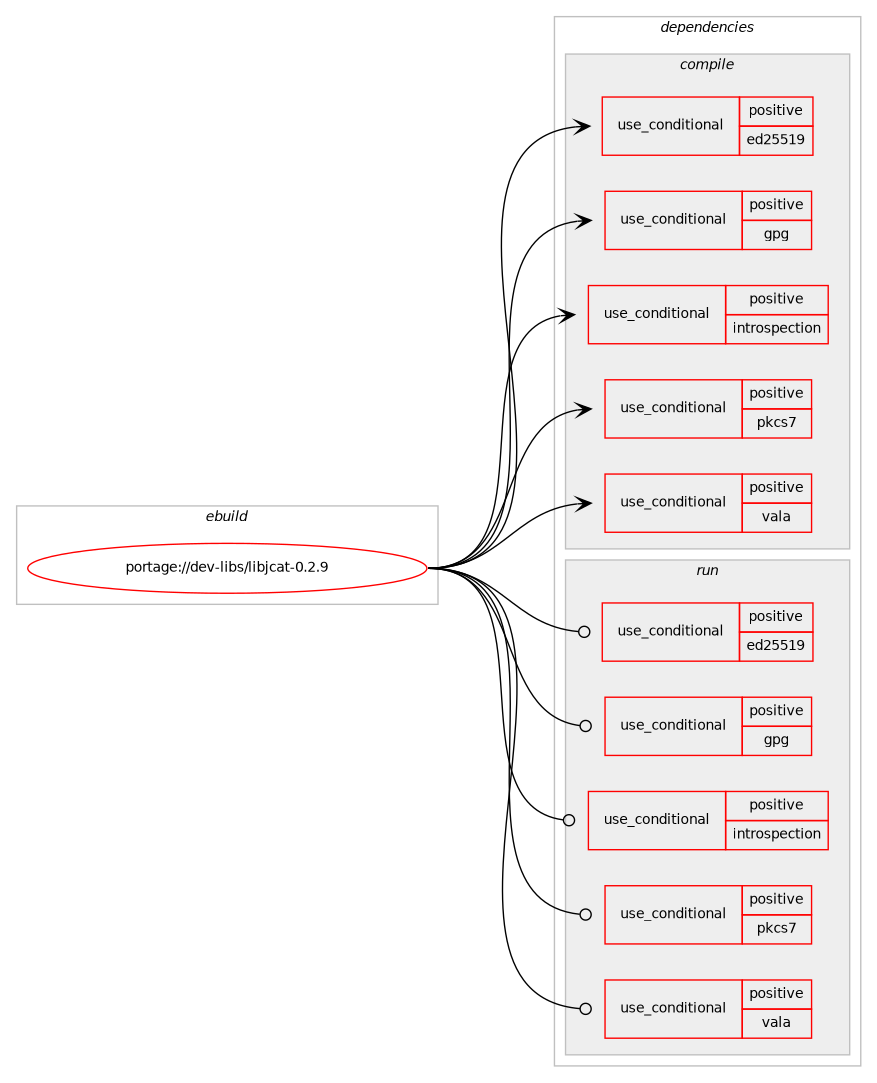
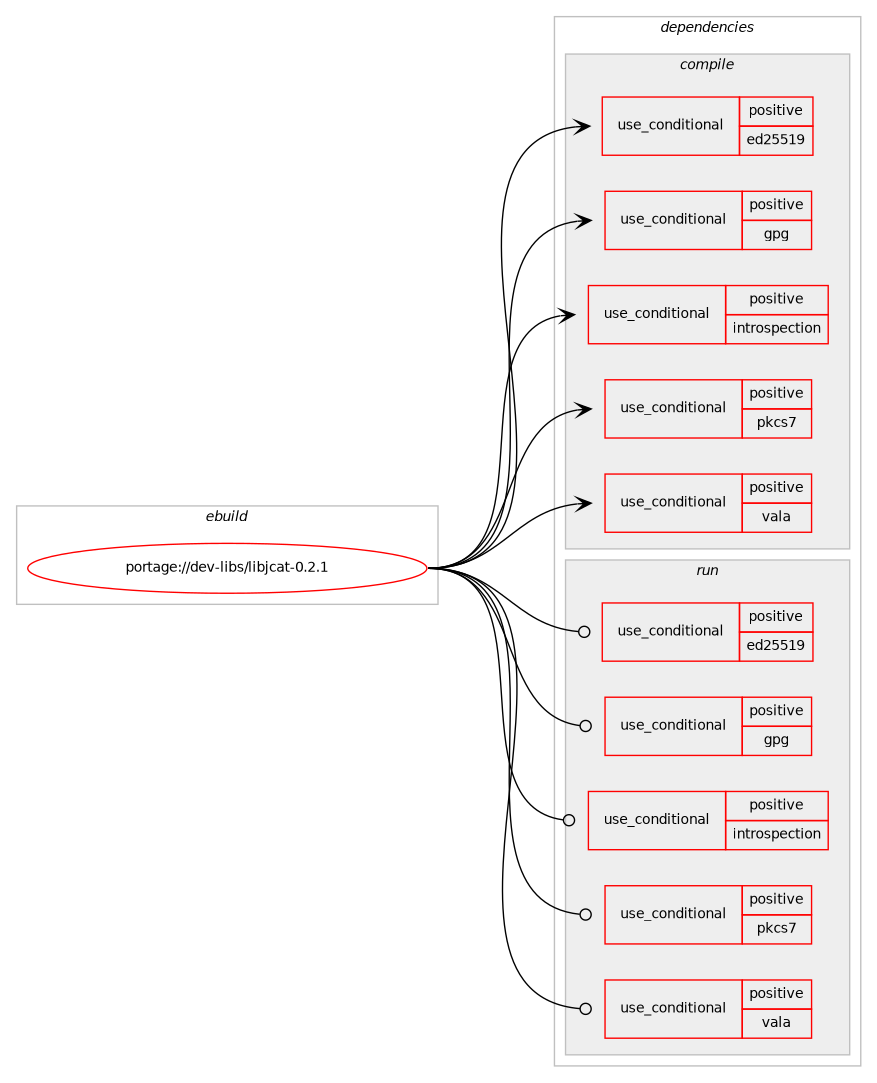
(227, 568) -> (227, 568)
